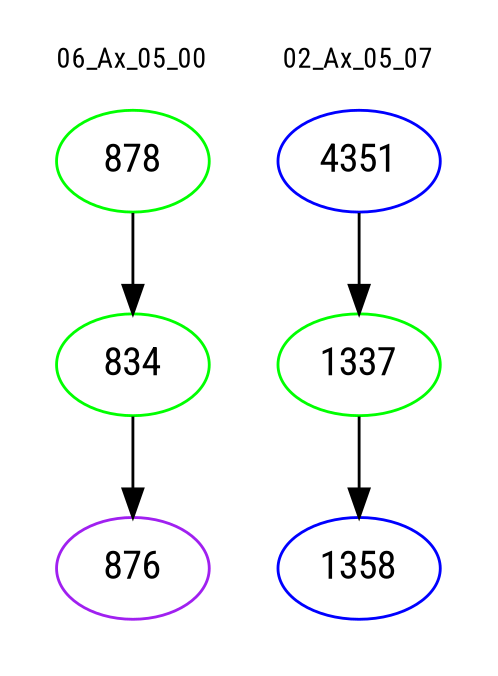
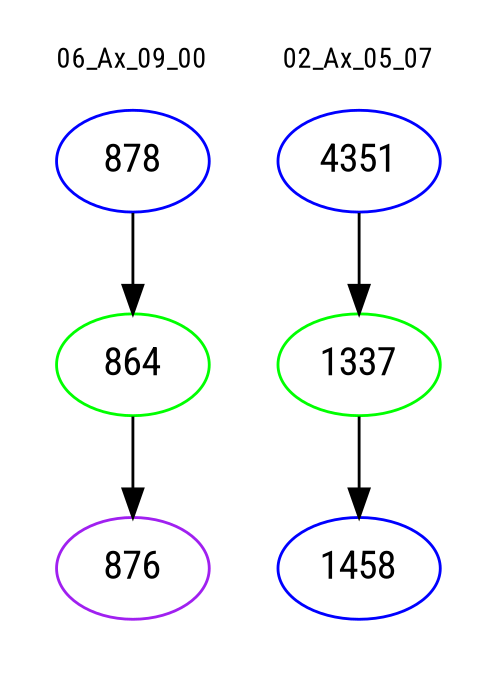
(133, 61) -> (133, 61)
(133, 161) -> (133, 161)
(133, 365) -> (133, 365)
(359, 568) -> (359, 568)
